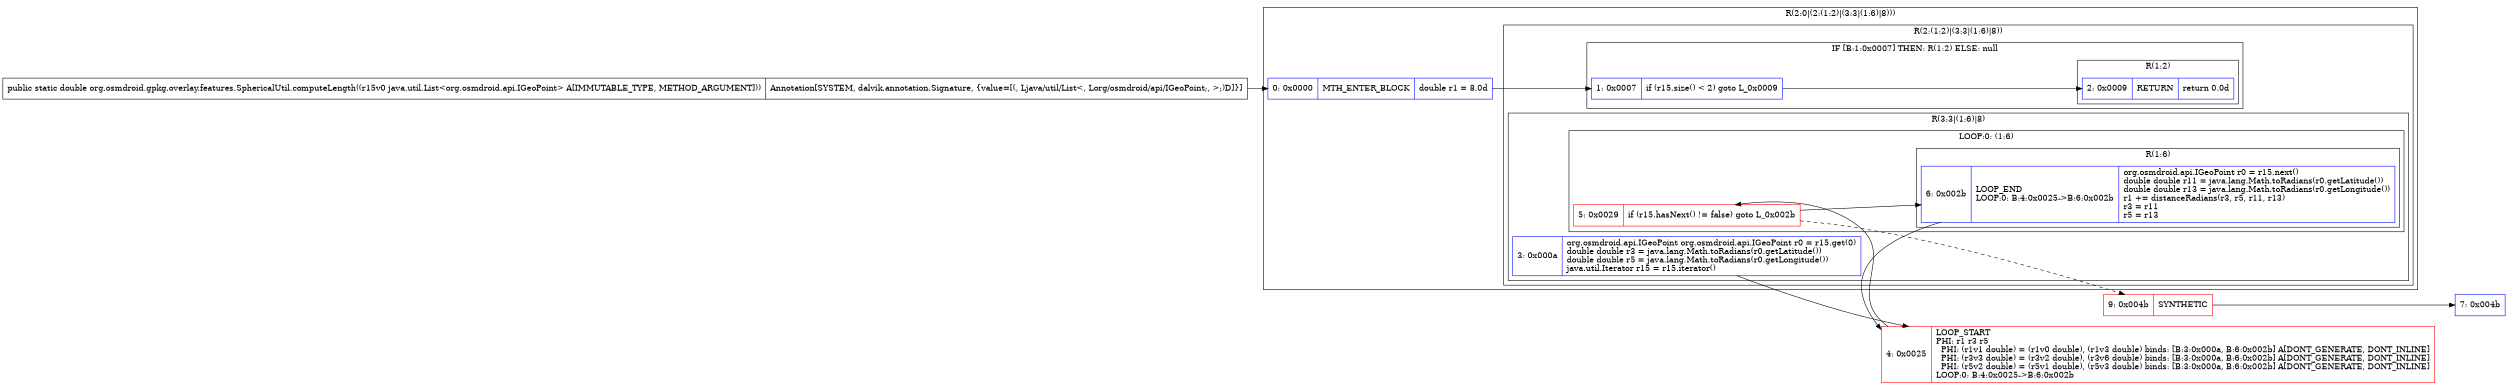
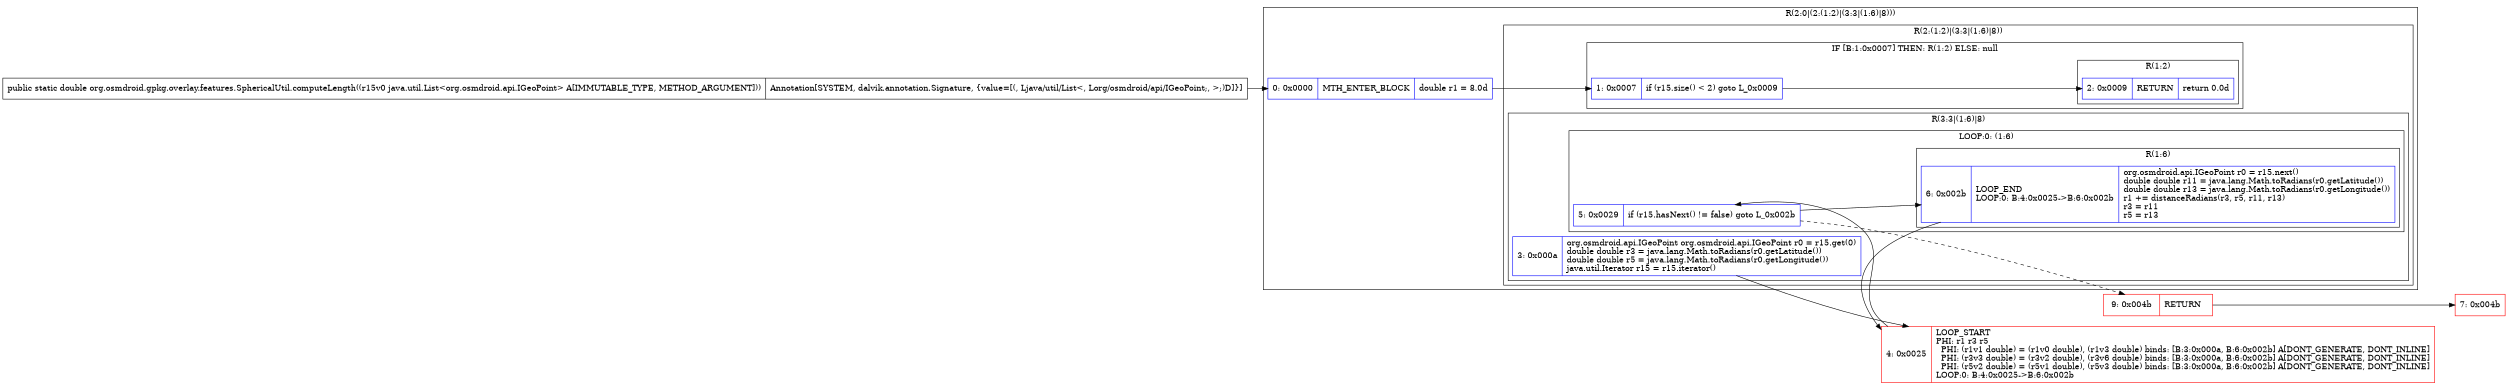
(1687, 215) -> (1687, 215)
(2183, 305) -> (2183, 305)
(2480, 305) -> (2480, 305)
